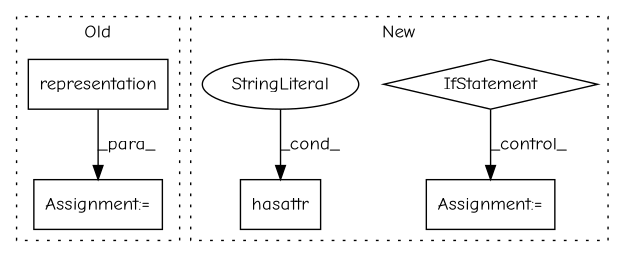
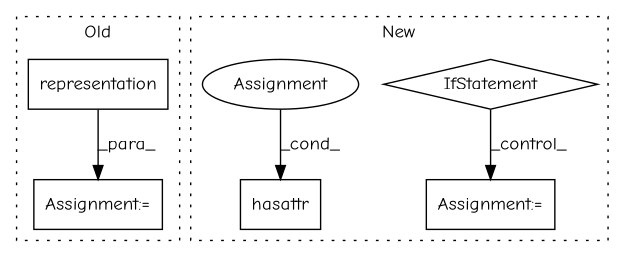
(281, 84) -> (281, 84)
